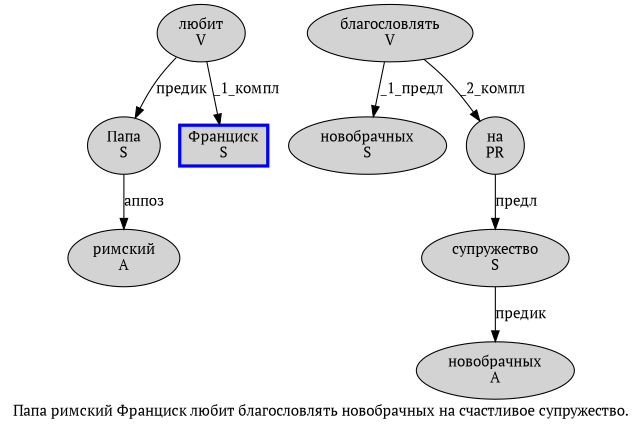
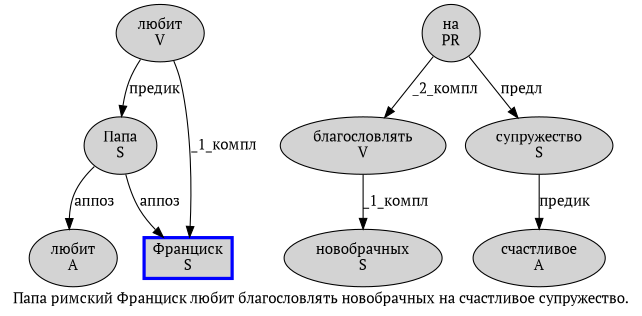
(451, 84) -> (412, 83)
(412, 89) -> (396, 202)
none -> (137, 204)
(124, 258) -> (73, 258)
(495, 370) -> (539, 258)
